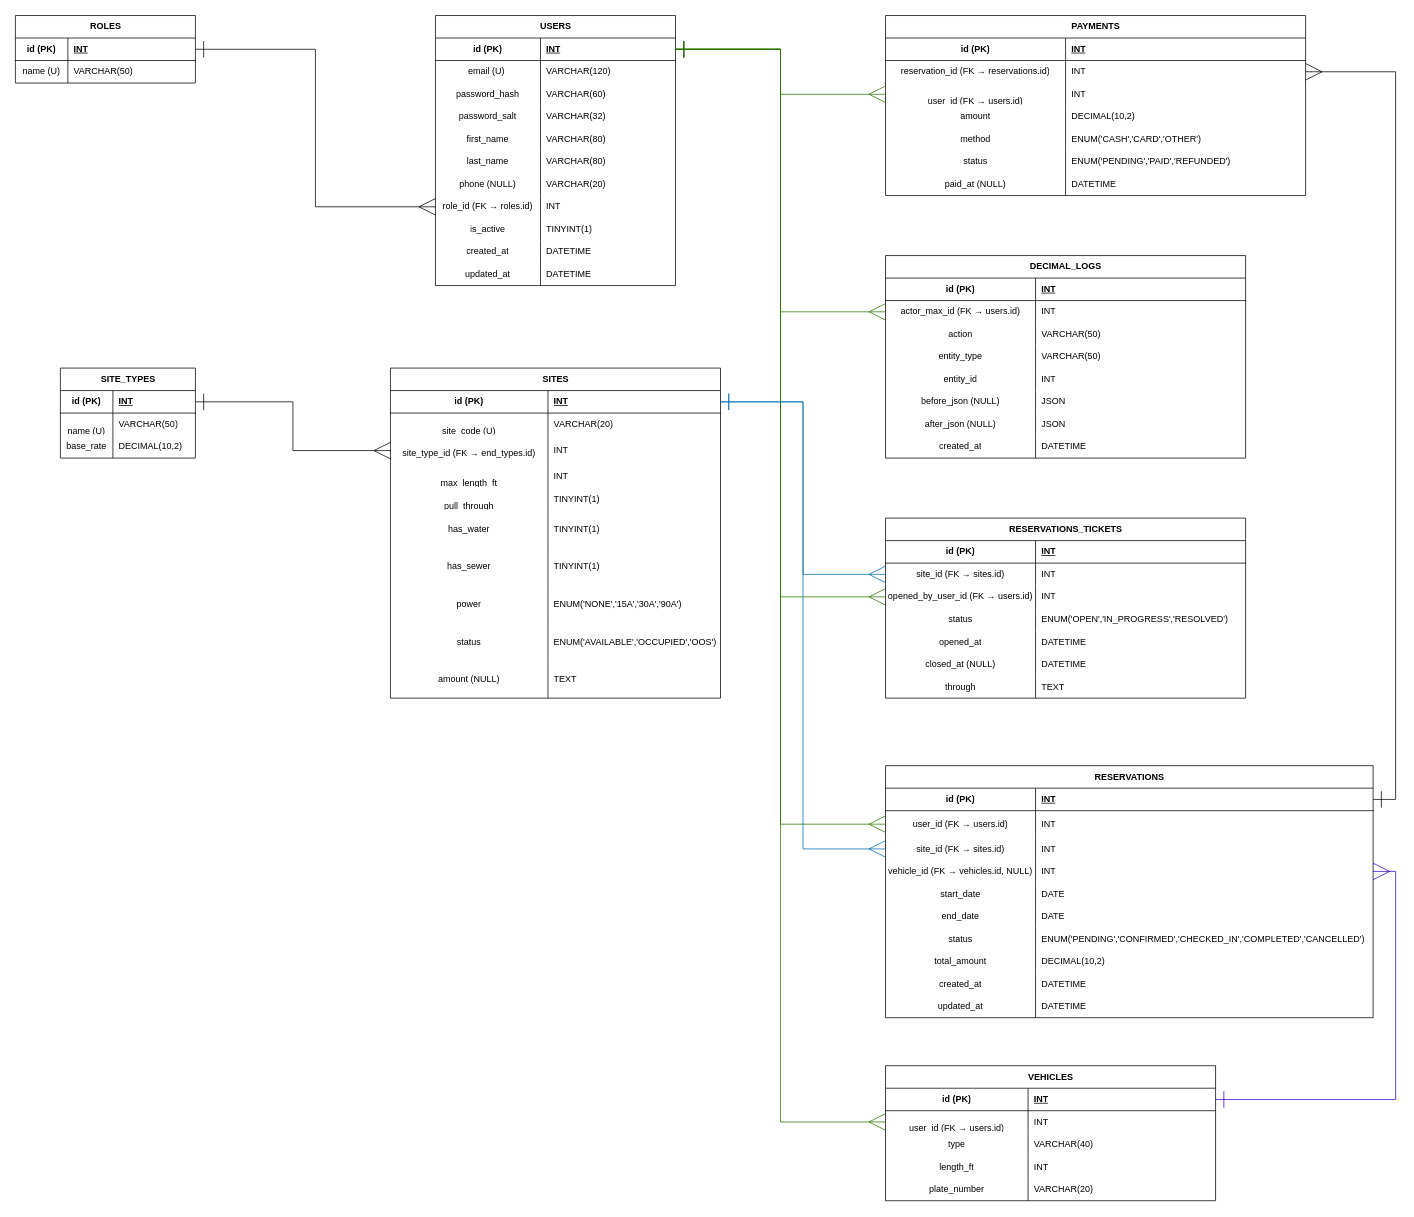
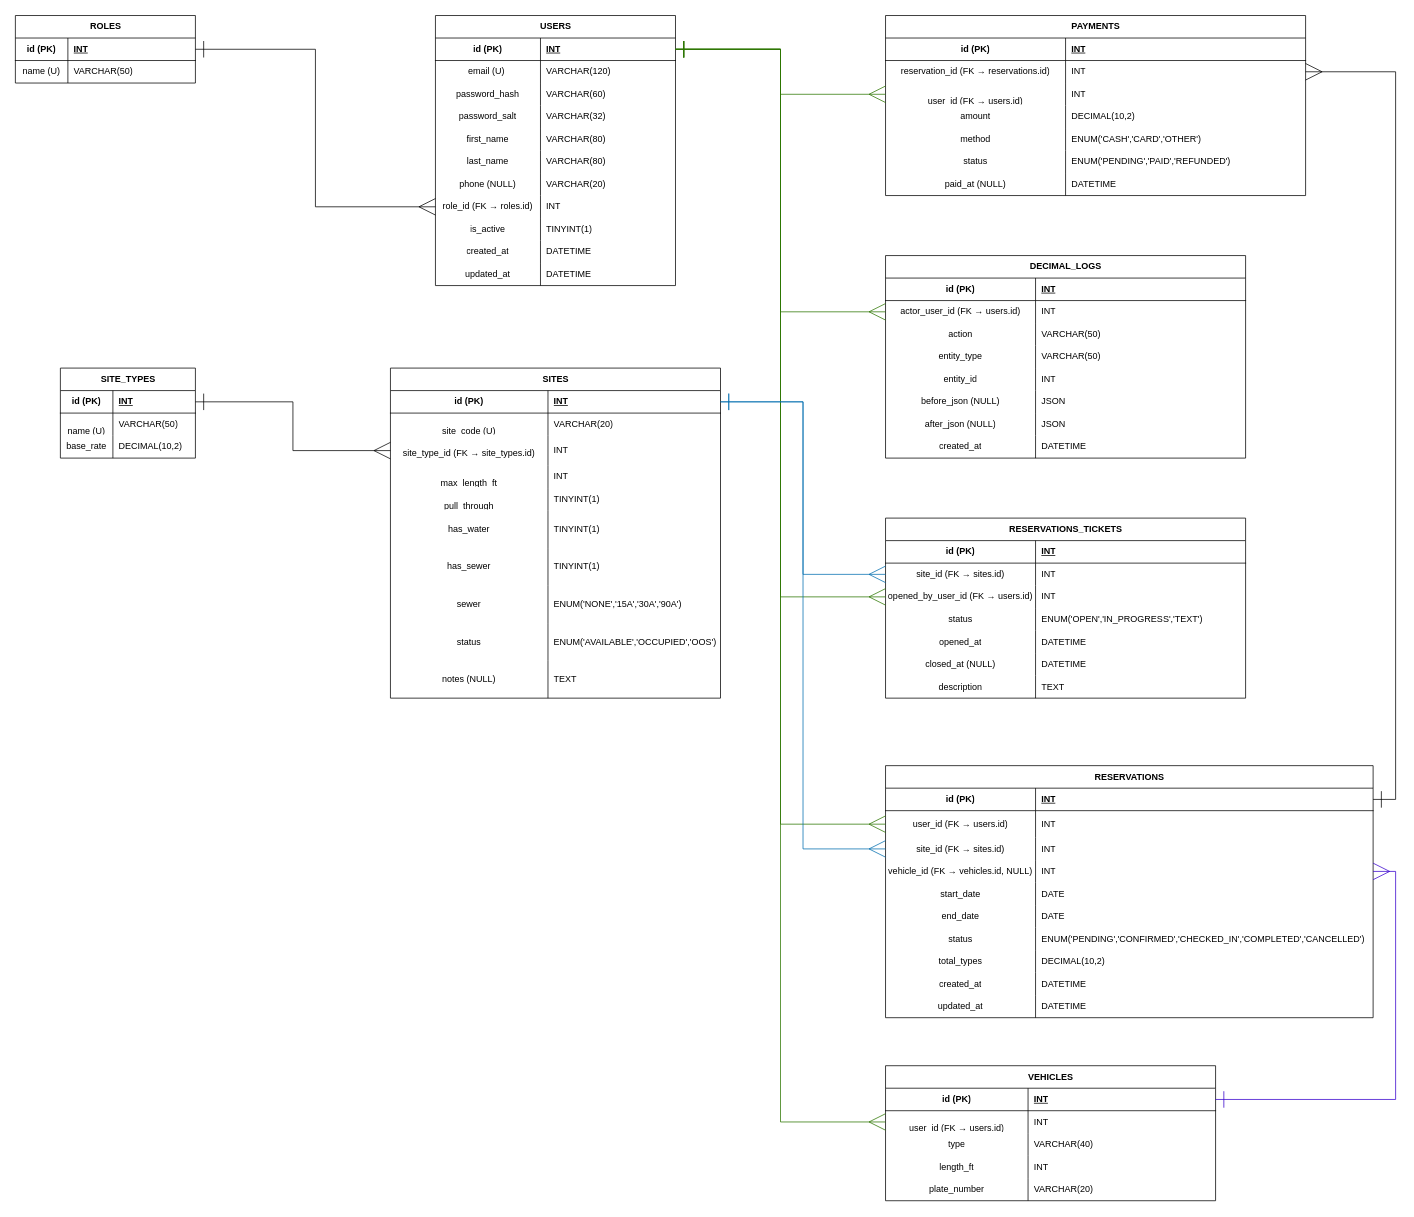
(960, 312) -> (960, 312)
(469, 450) -> (469, 450)
(469, 604) -> (469, 604)
(1125, 619) -> (1115, 619)
(469, 679) -> (469, 679)
(960, 687) -> (960, 687)
(960, 961) -> (960, 961)
